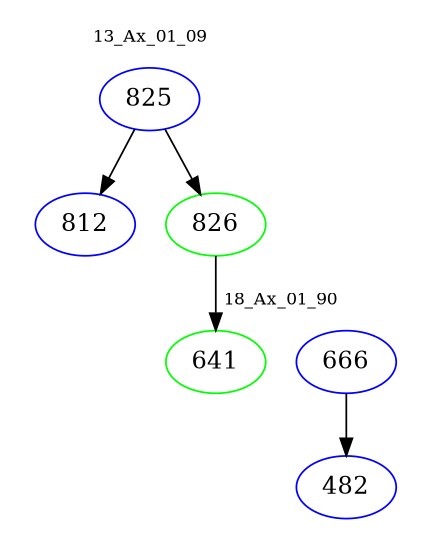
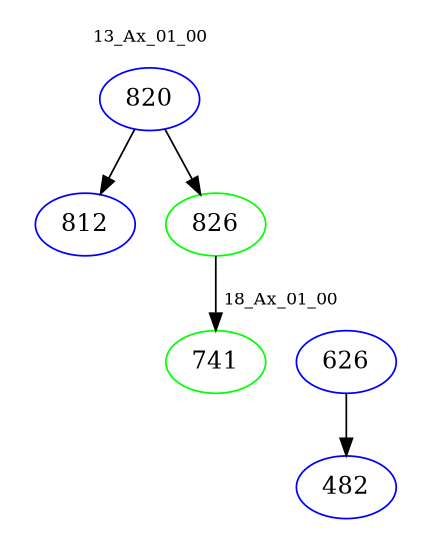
(151, 37) -> (151, 37)
(150, 99) -> (150, 99)
(281, 300) -> (281, 300)
(216, 362) -> (216, 362)
(346, 362) -> (346, 362)
